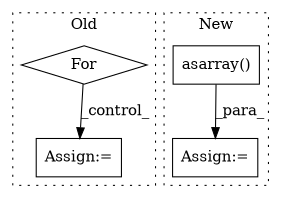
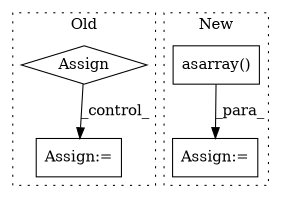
(84, 65) -> (84, 65)
